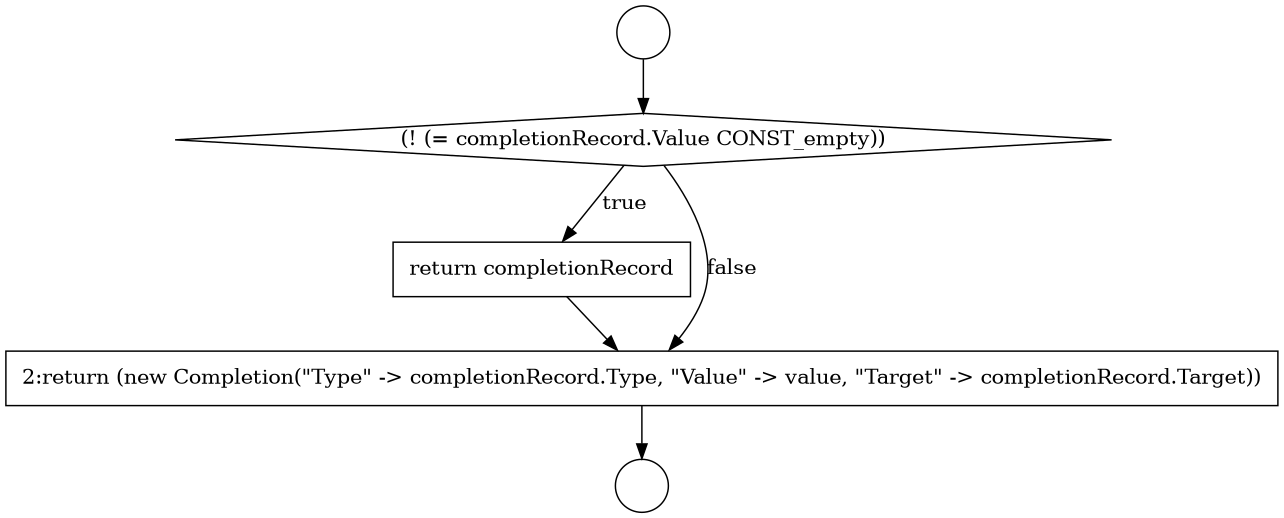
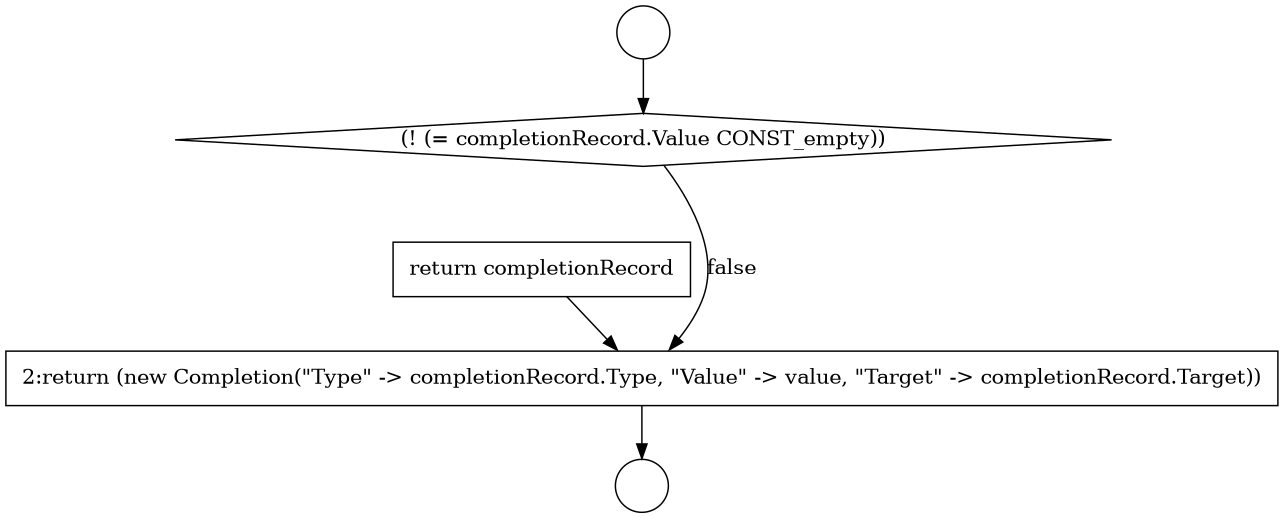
(598, 198) -> none
